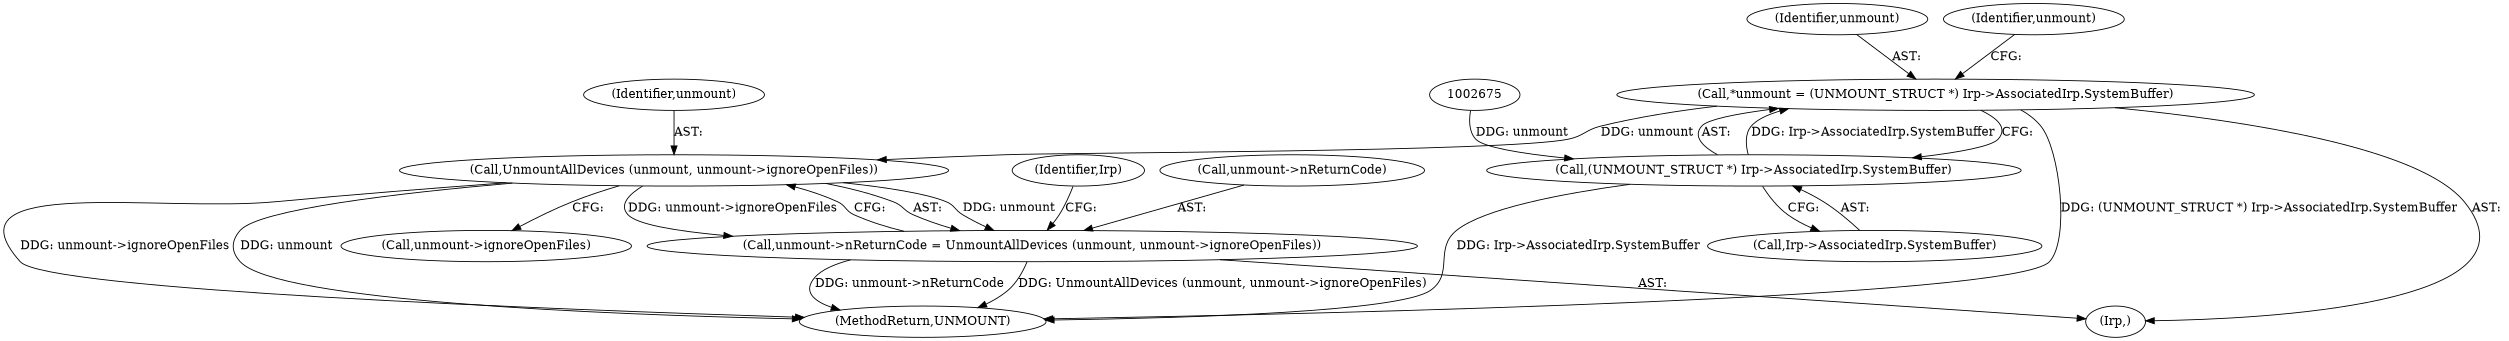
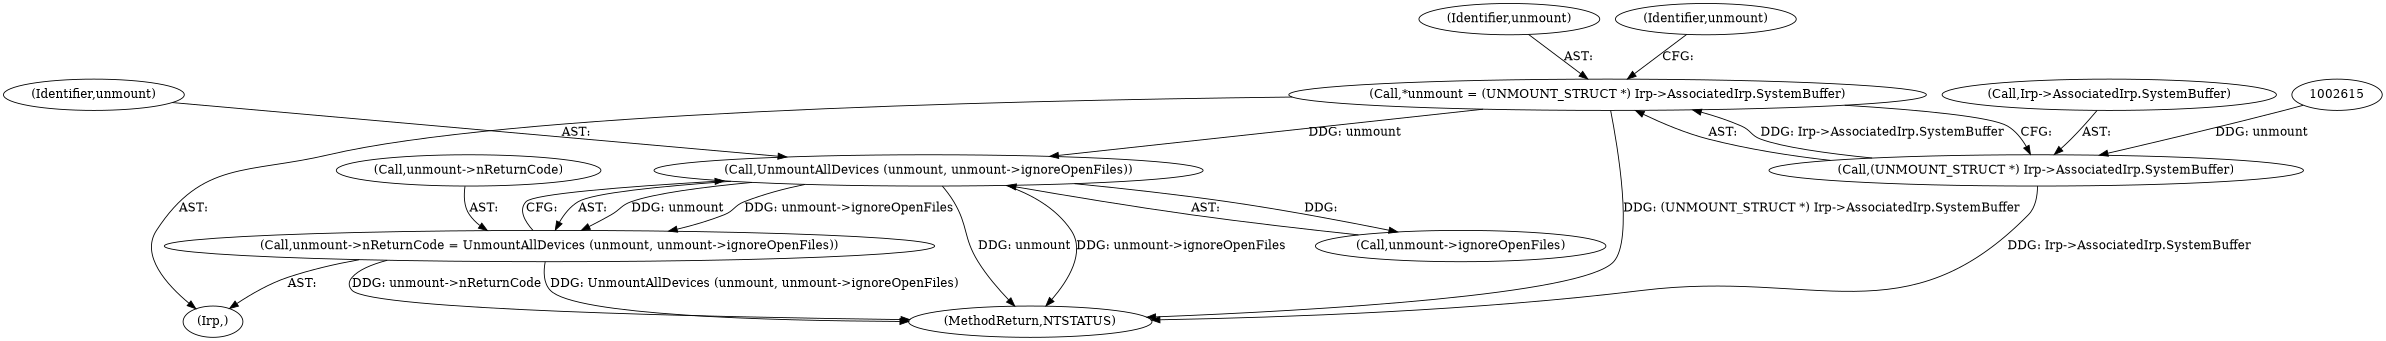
(1475, 95) -> (2337, 95)
(1078, 170) -> none
(590, 208) -> (1323, 208)
(1783, 211) -> none
none -> (1187, 214)
(923, 322) -> (1030, 322)
